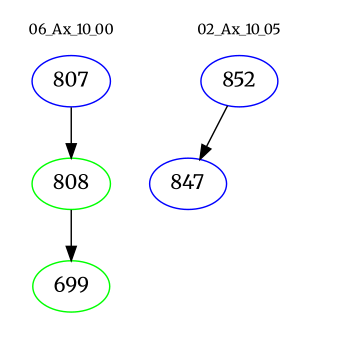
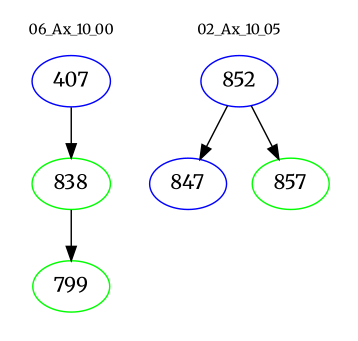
(71, 81) -> (71, 81)
(71, 184) -> (71, 184)
none -> (291, 184)
(71, 286) -> (71, 286)
